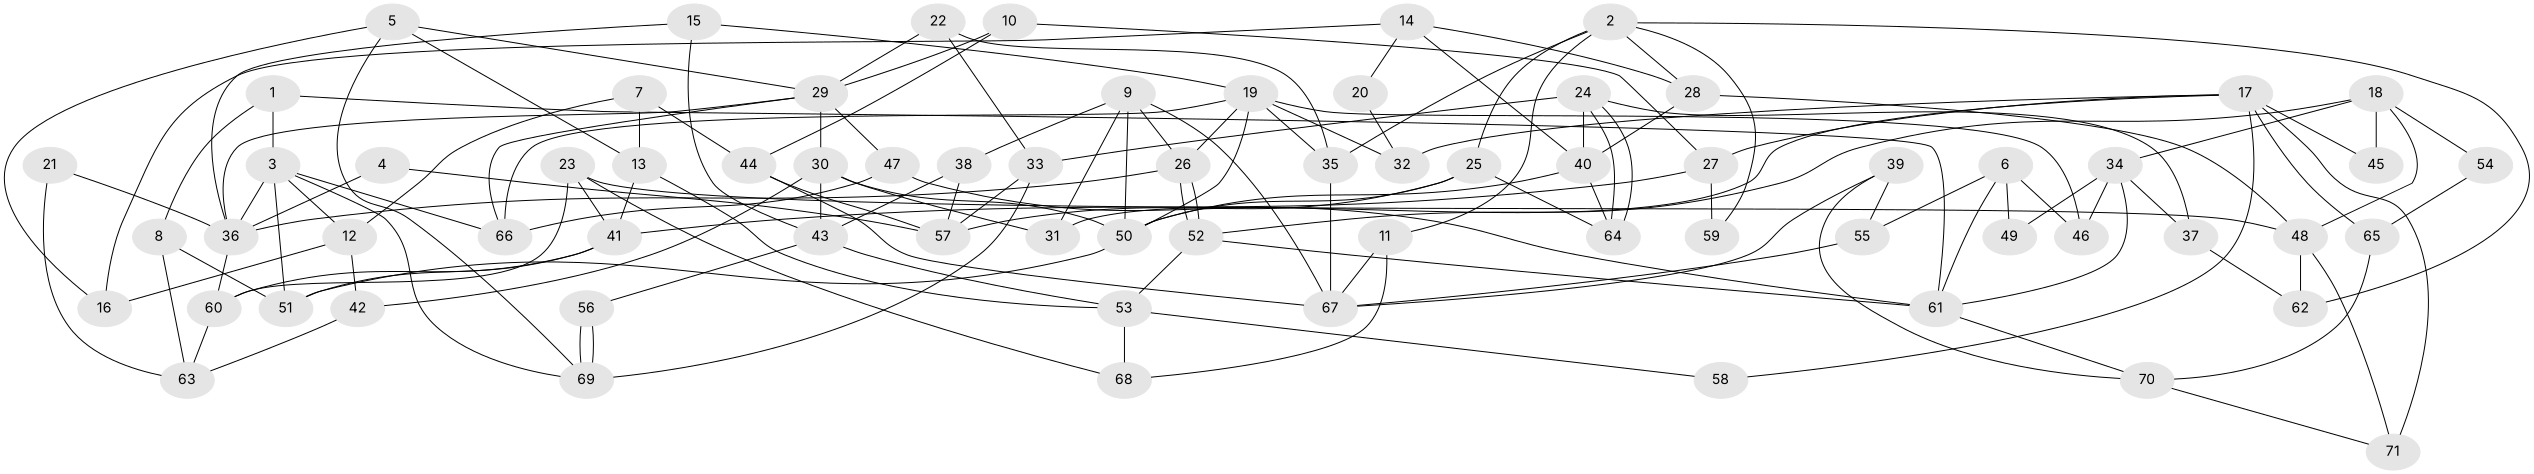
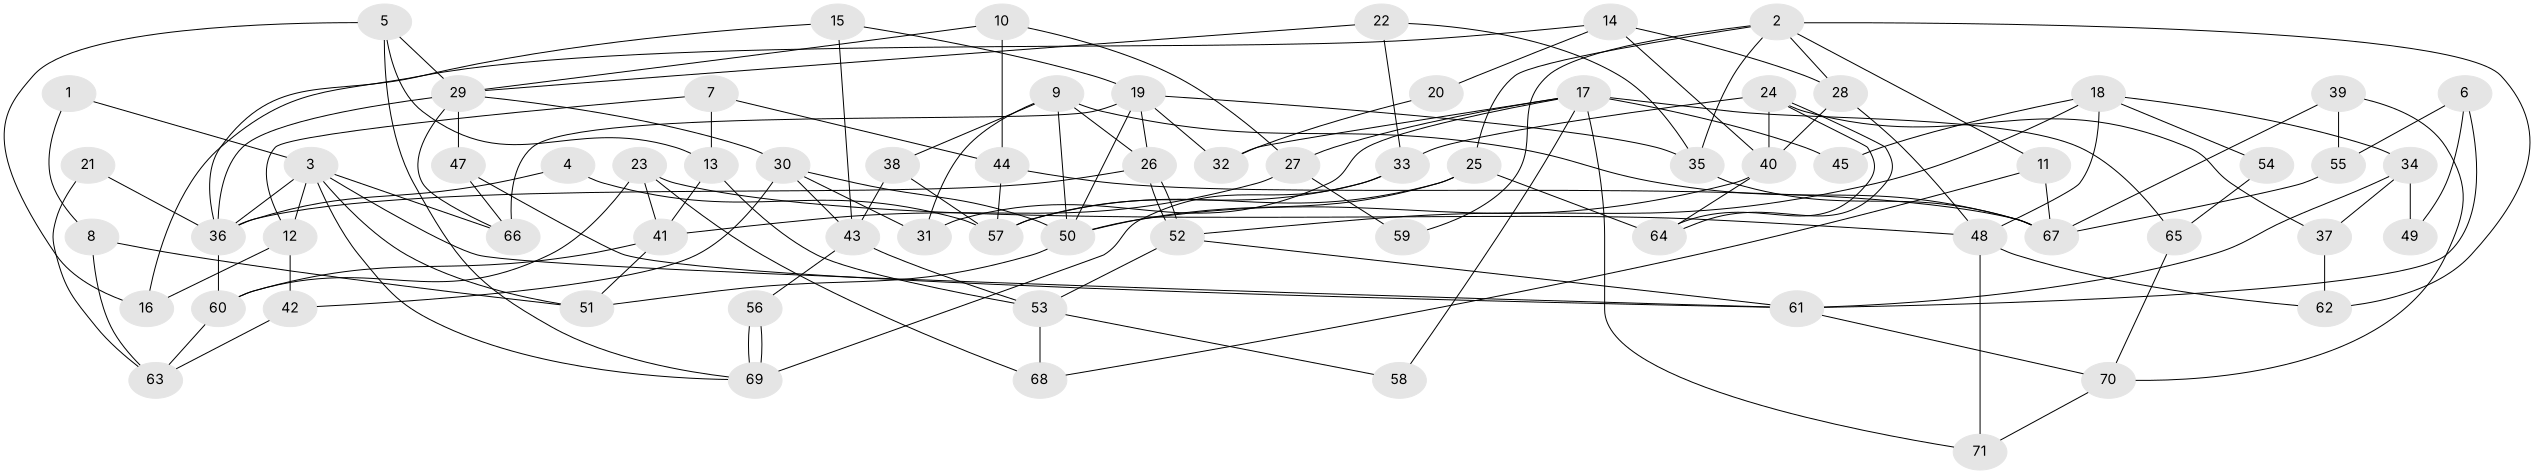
(1456, 124) -> (675, 269)
(2081, 237) -> none
